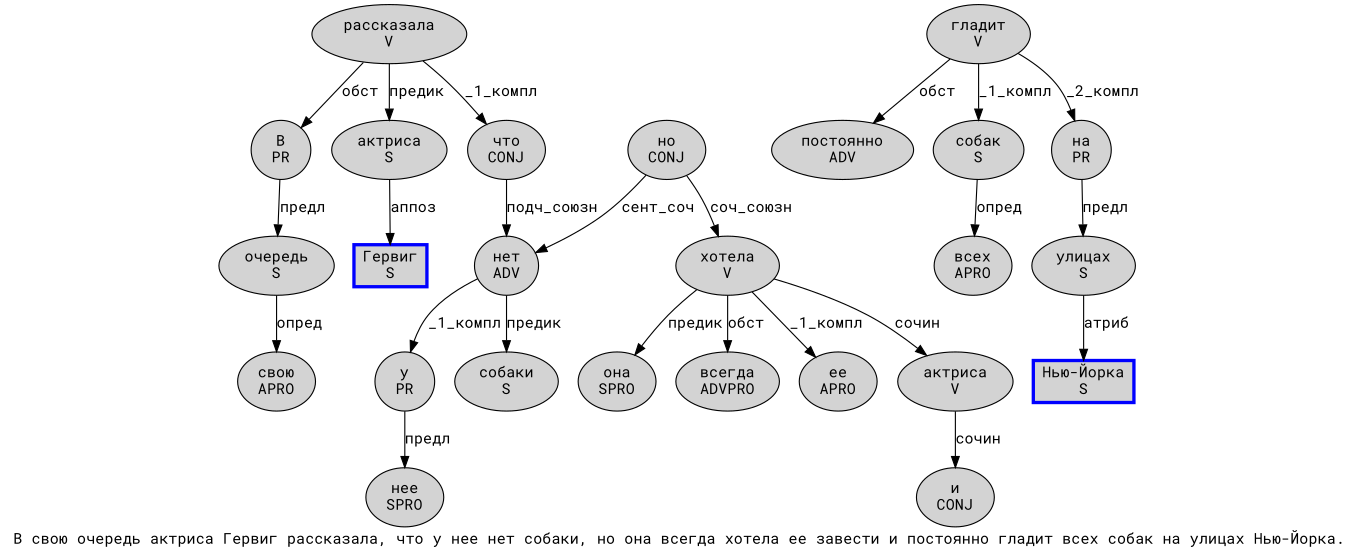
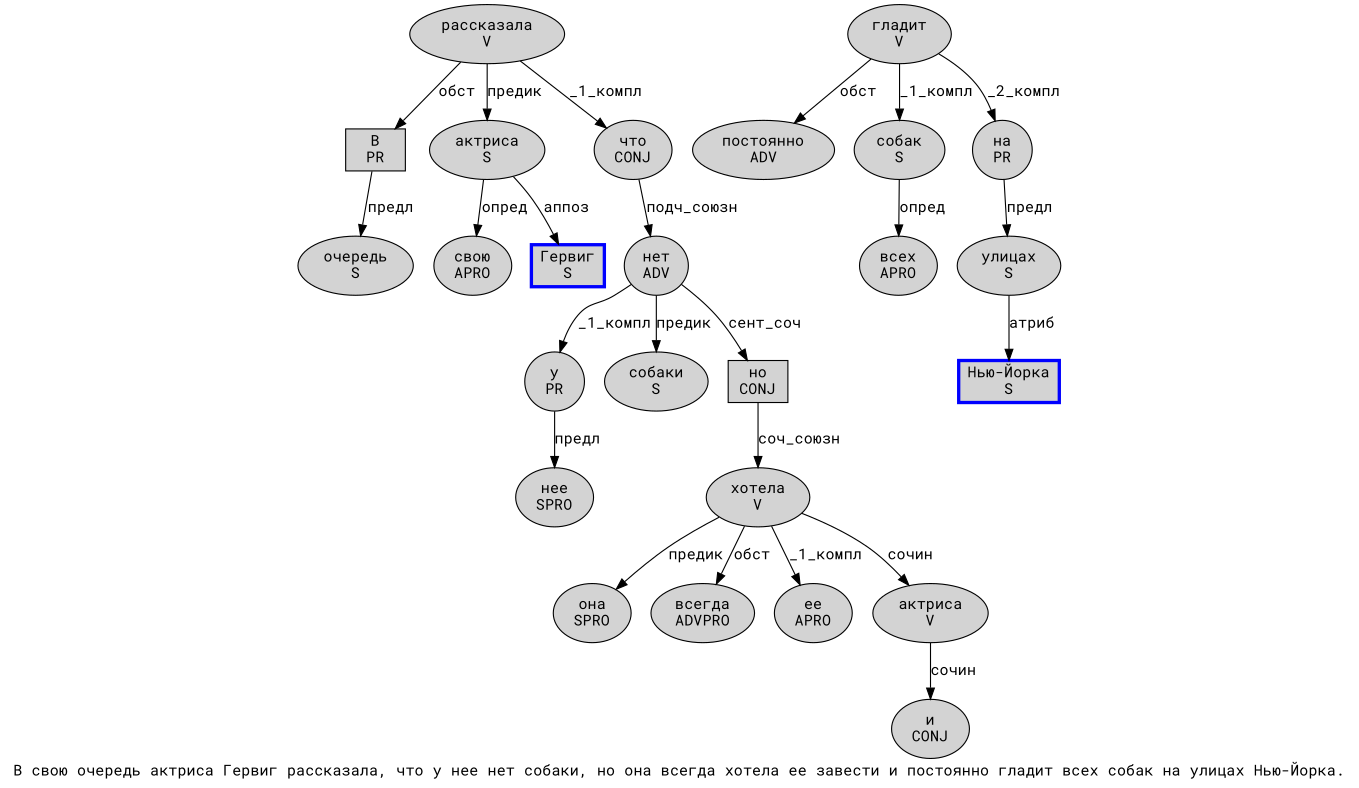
(281, 150) -> (376, 150)
(667, 150) -> (758, 382)
(600, 217) -> (715, 314)
(277, 318) -> (481, 202)
